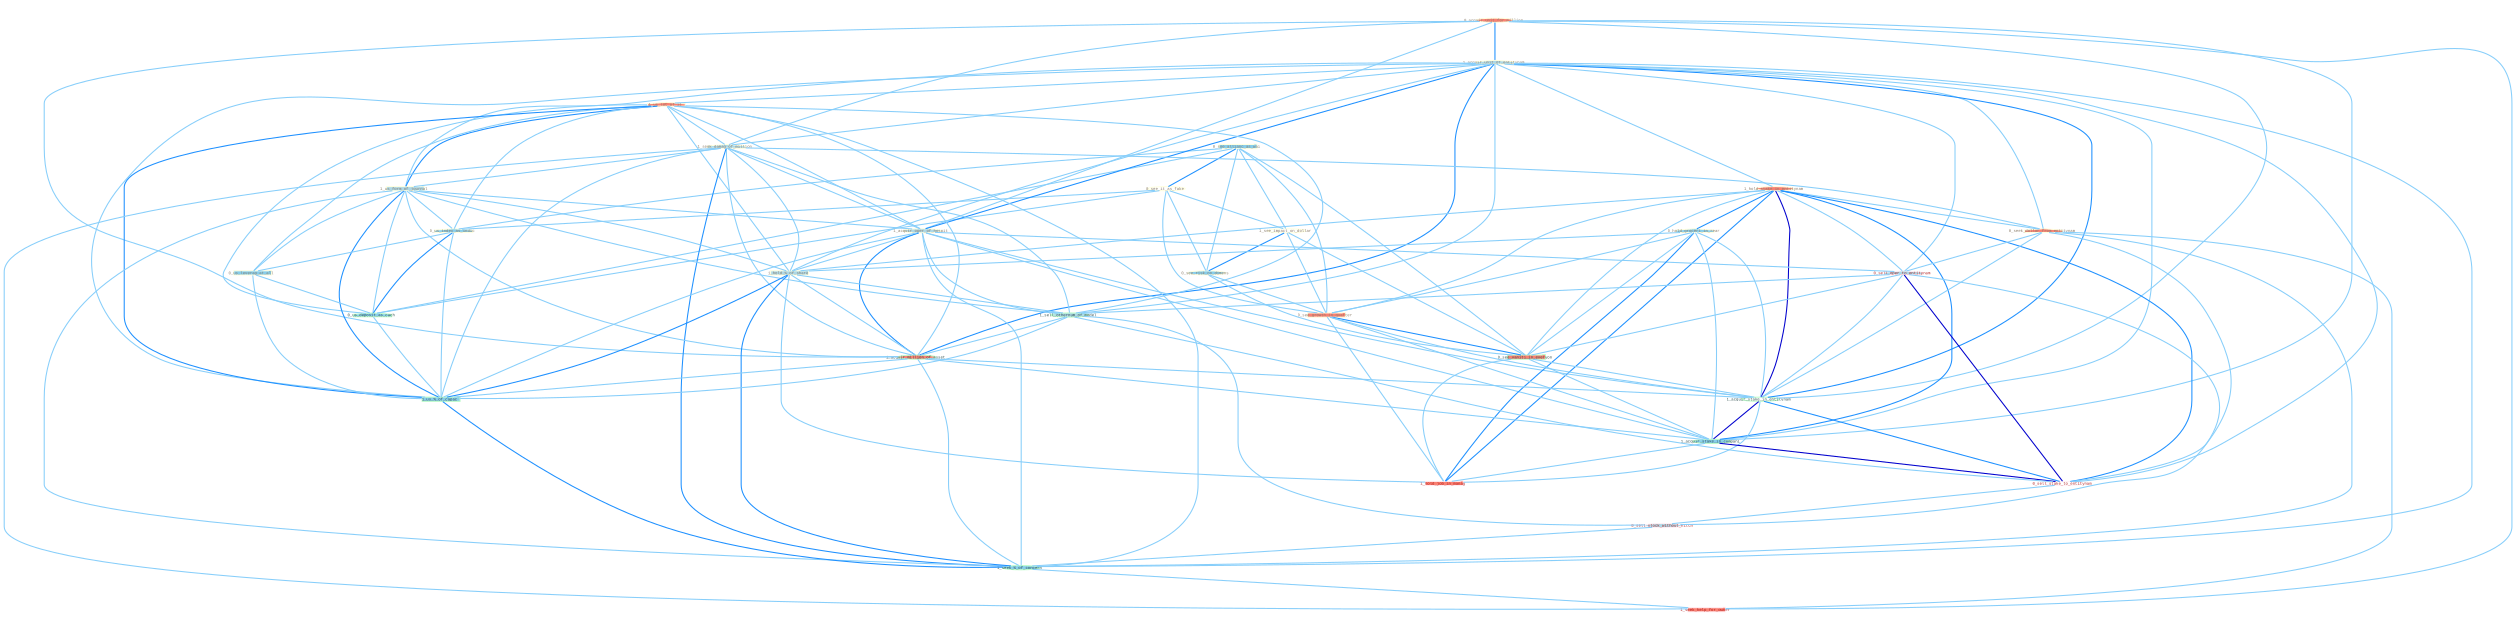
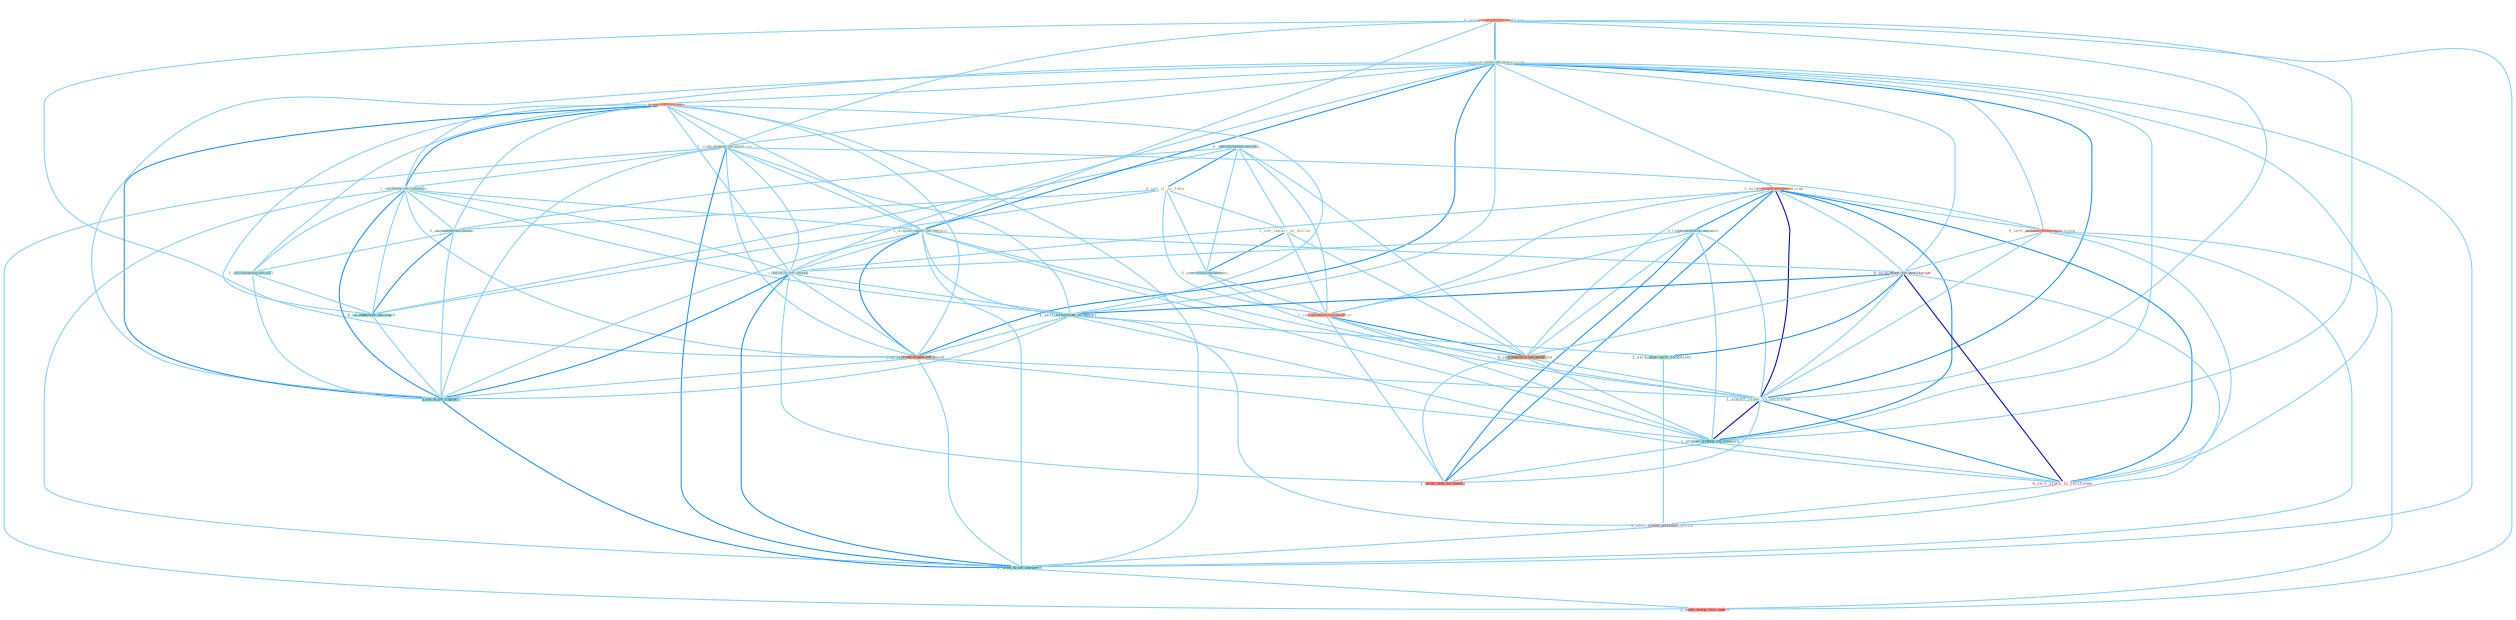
(1486, 294) -> (1486, 294)
none -> (1663, 357)
(1888, 462) -> (1888, 462)
